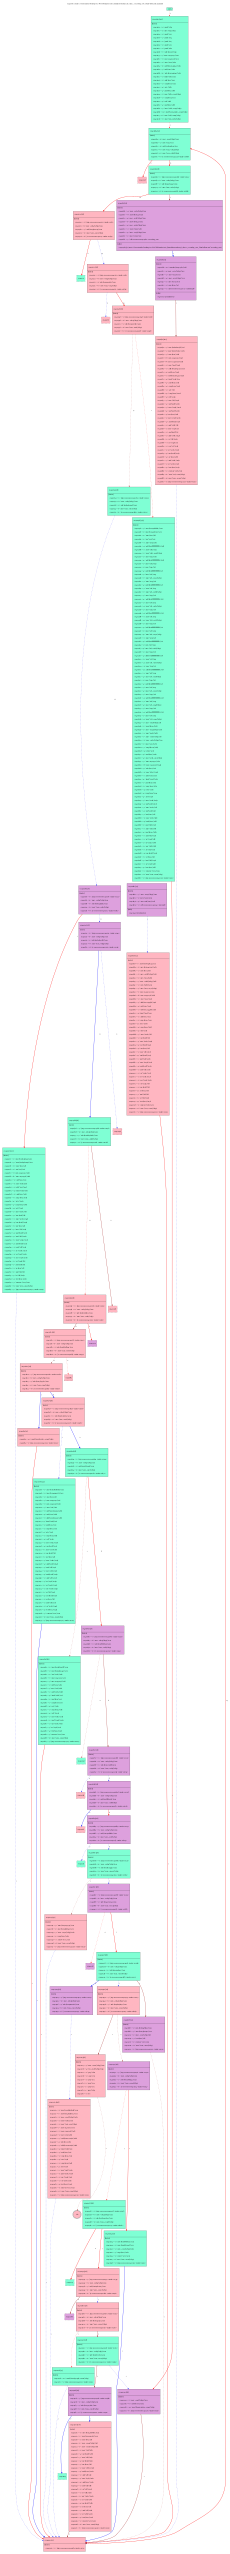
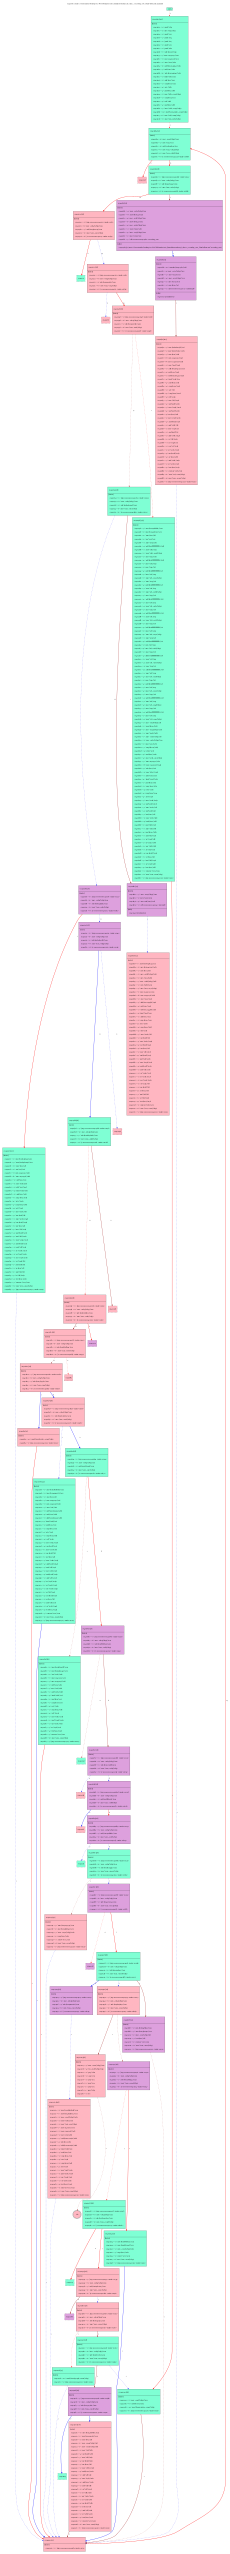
none -> (117, 699)
(168, 1864) -> none
(139, 2402) -> (139, 2402)
